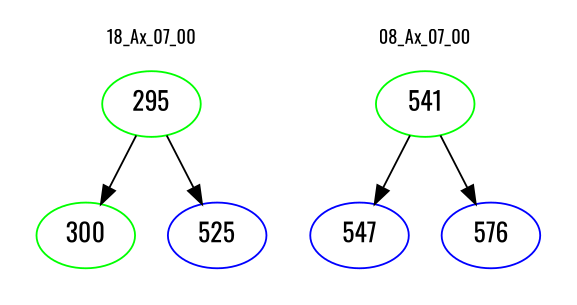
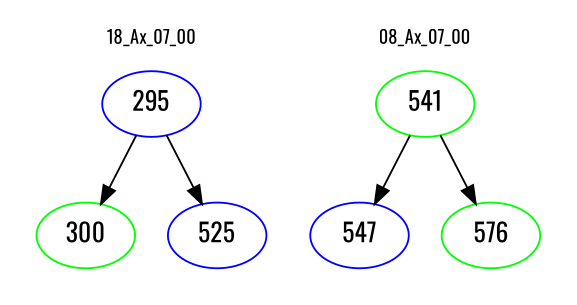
(151, 104) -> (151, 104)
(491, 235) -> (491, 235)
